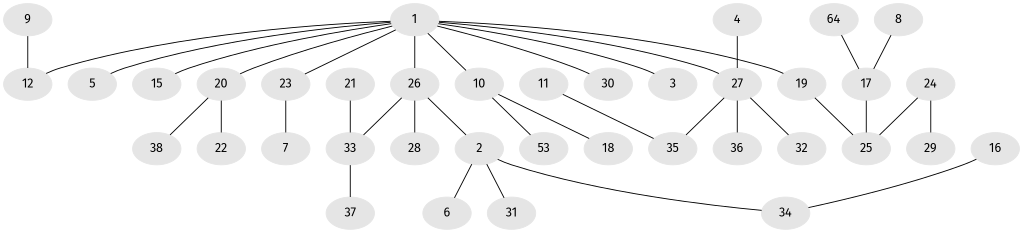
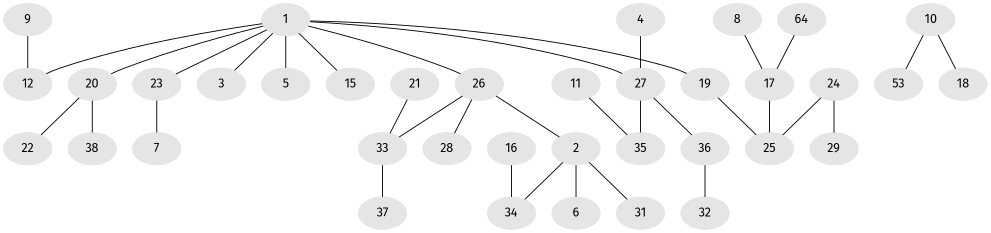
(447, 52) -> none
(608, 84) -> none
(769, 116) -> (705, 181)
